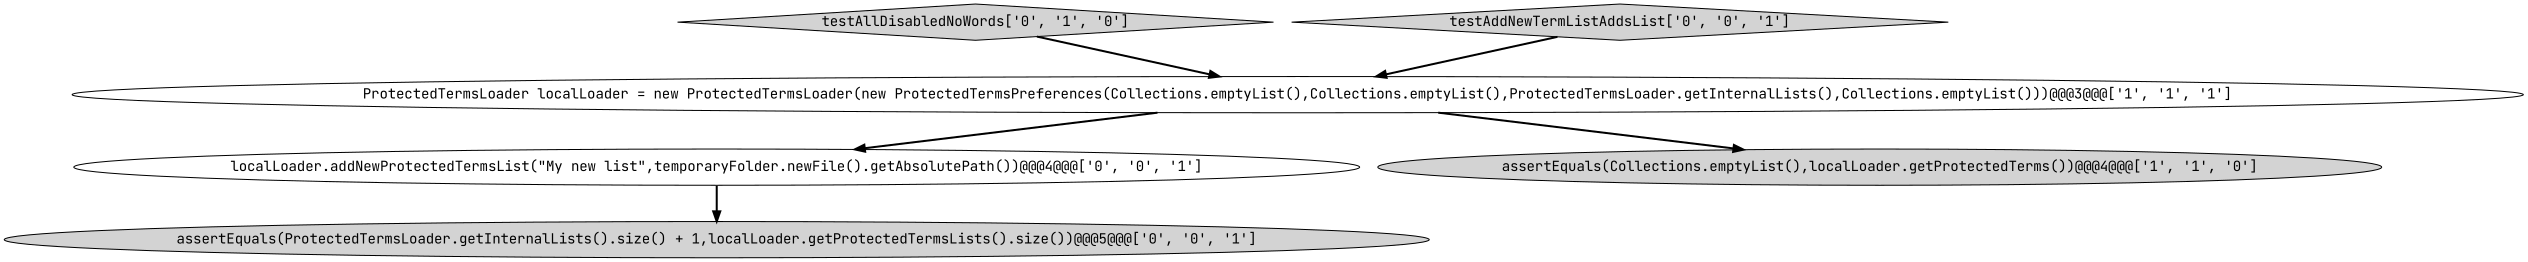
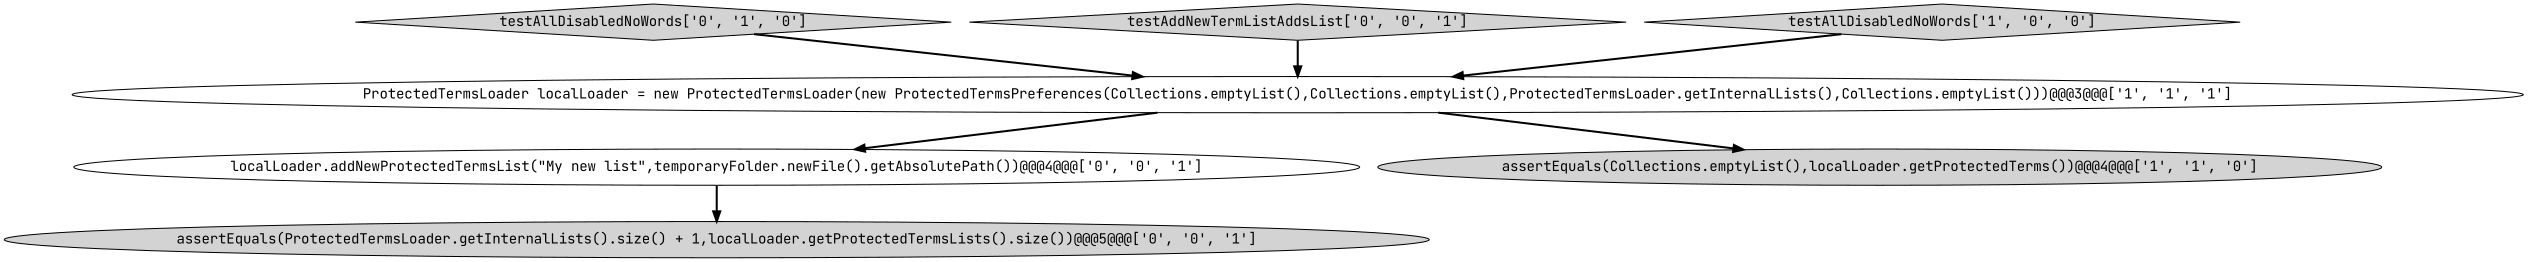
none -> (1942, 22)
